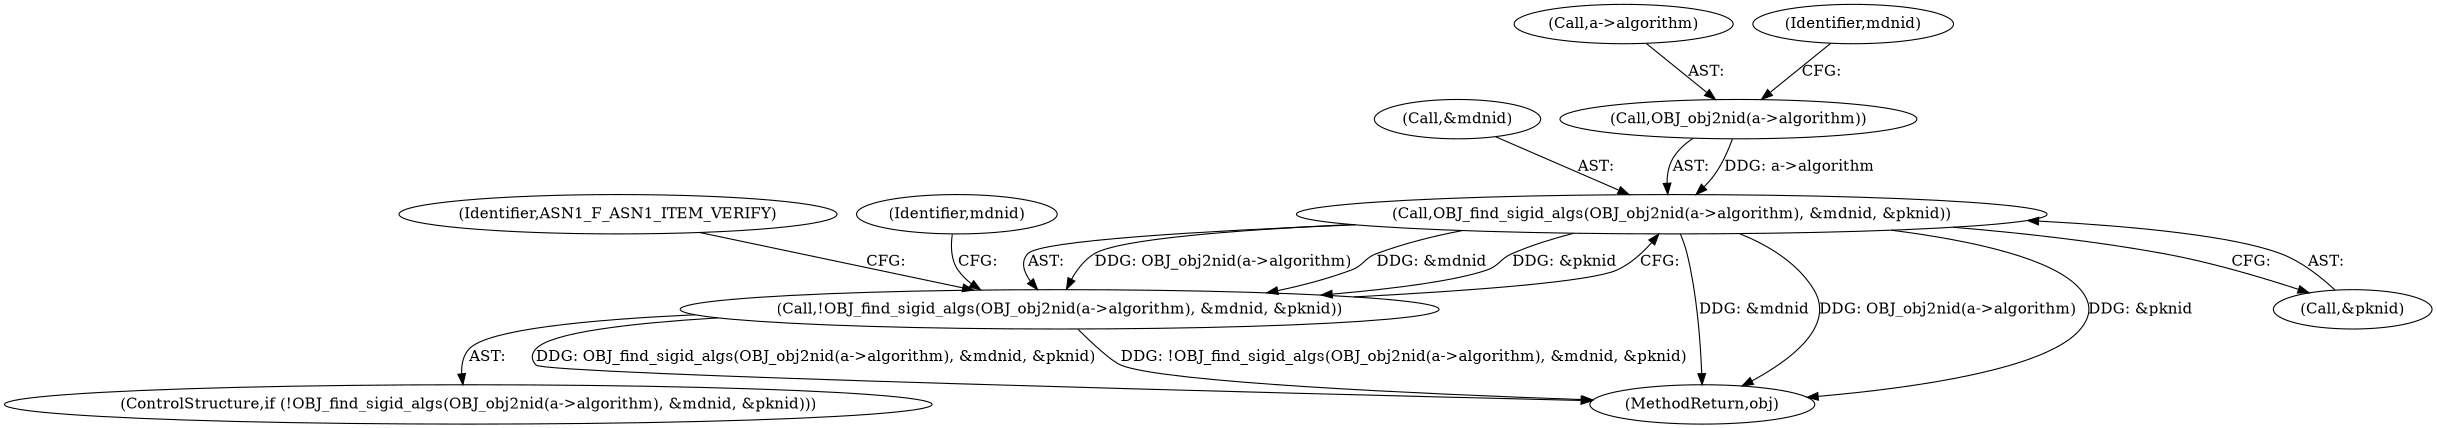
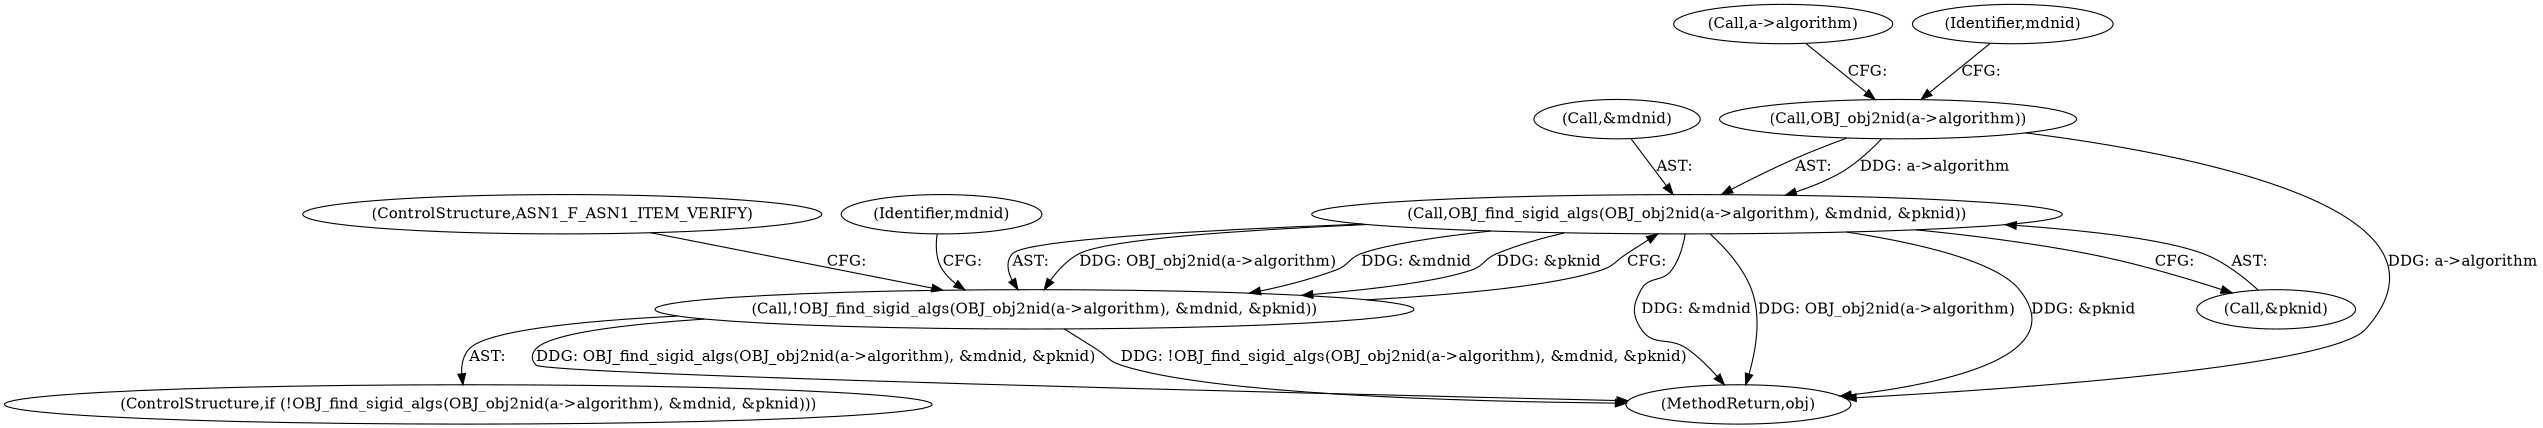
(1709, 72) -> (1870, 72)
(618, 214) -> (562, 214)
none -> (2344, 341)
